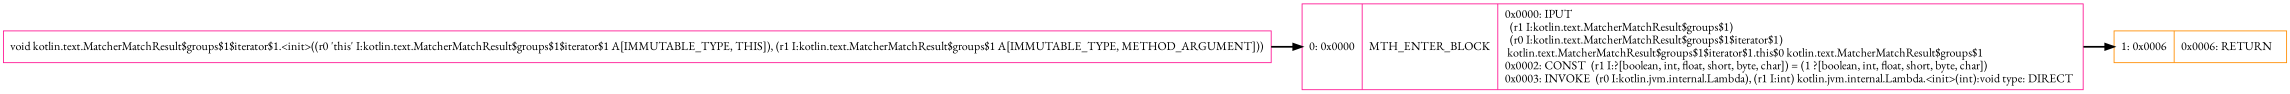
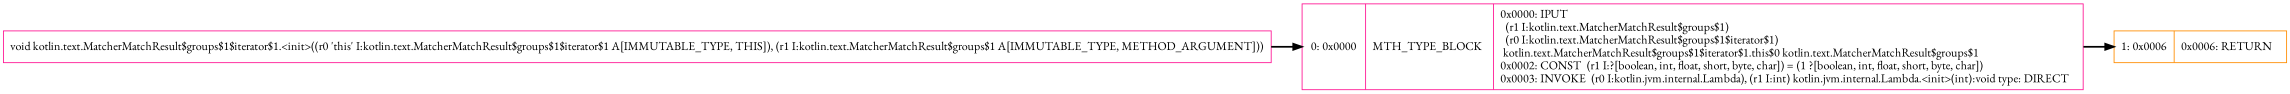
(1430, 46) -> (1427, 46)
